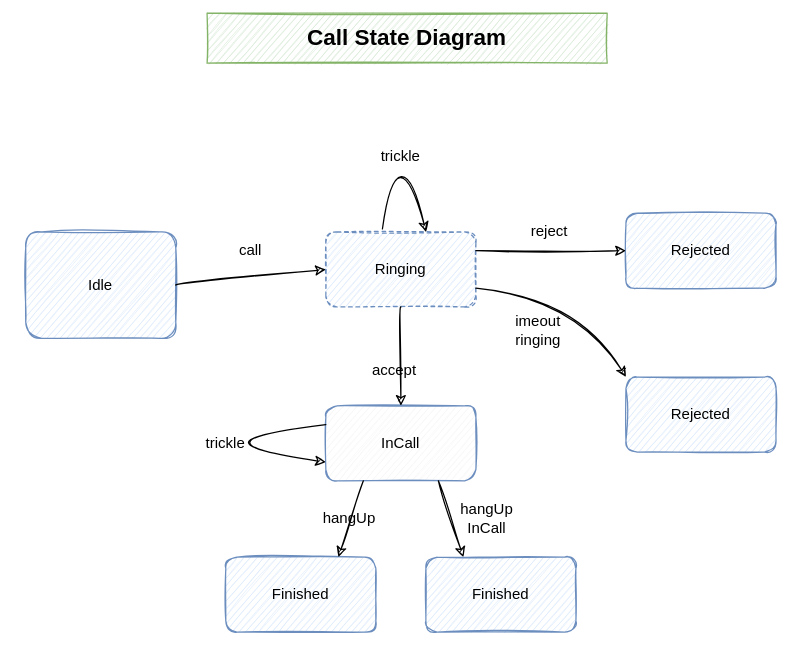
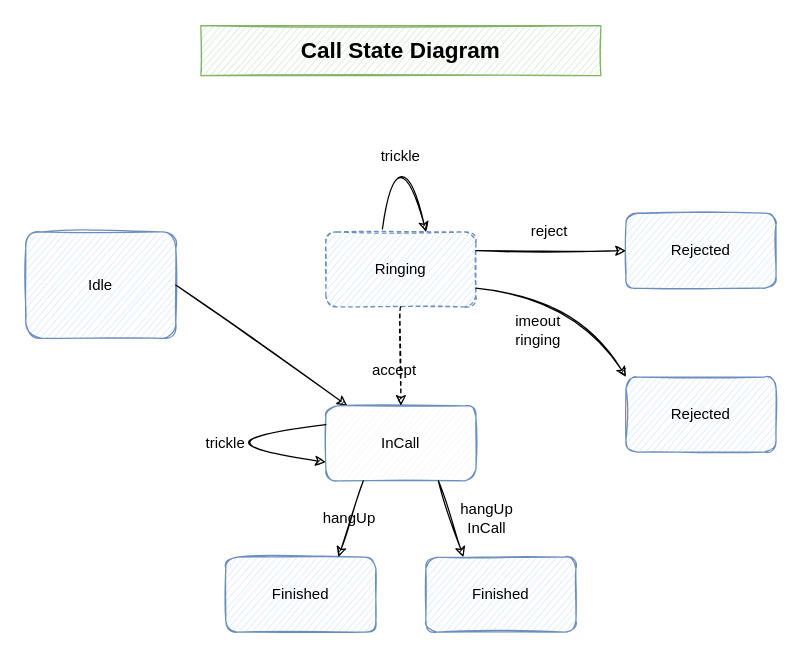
(407, 38) -> (401, 51)
(251, 251) -> none
(248, 277) -> (258, 343)
(401, 352) -> (401, 352)
